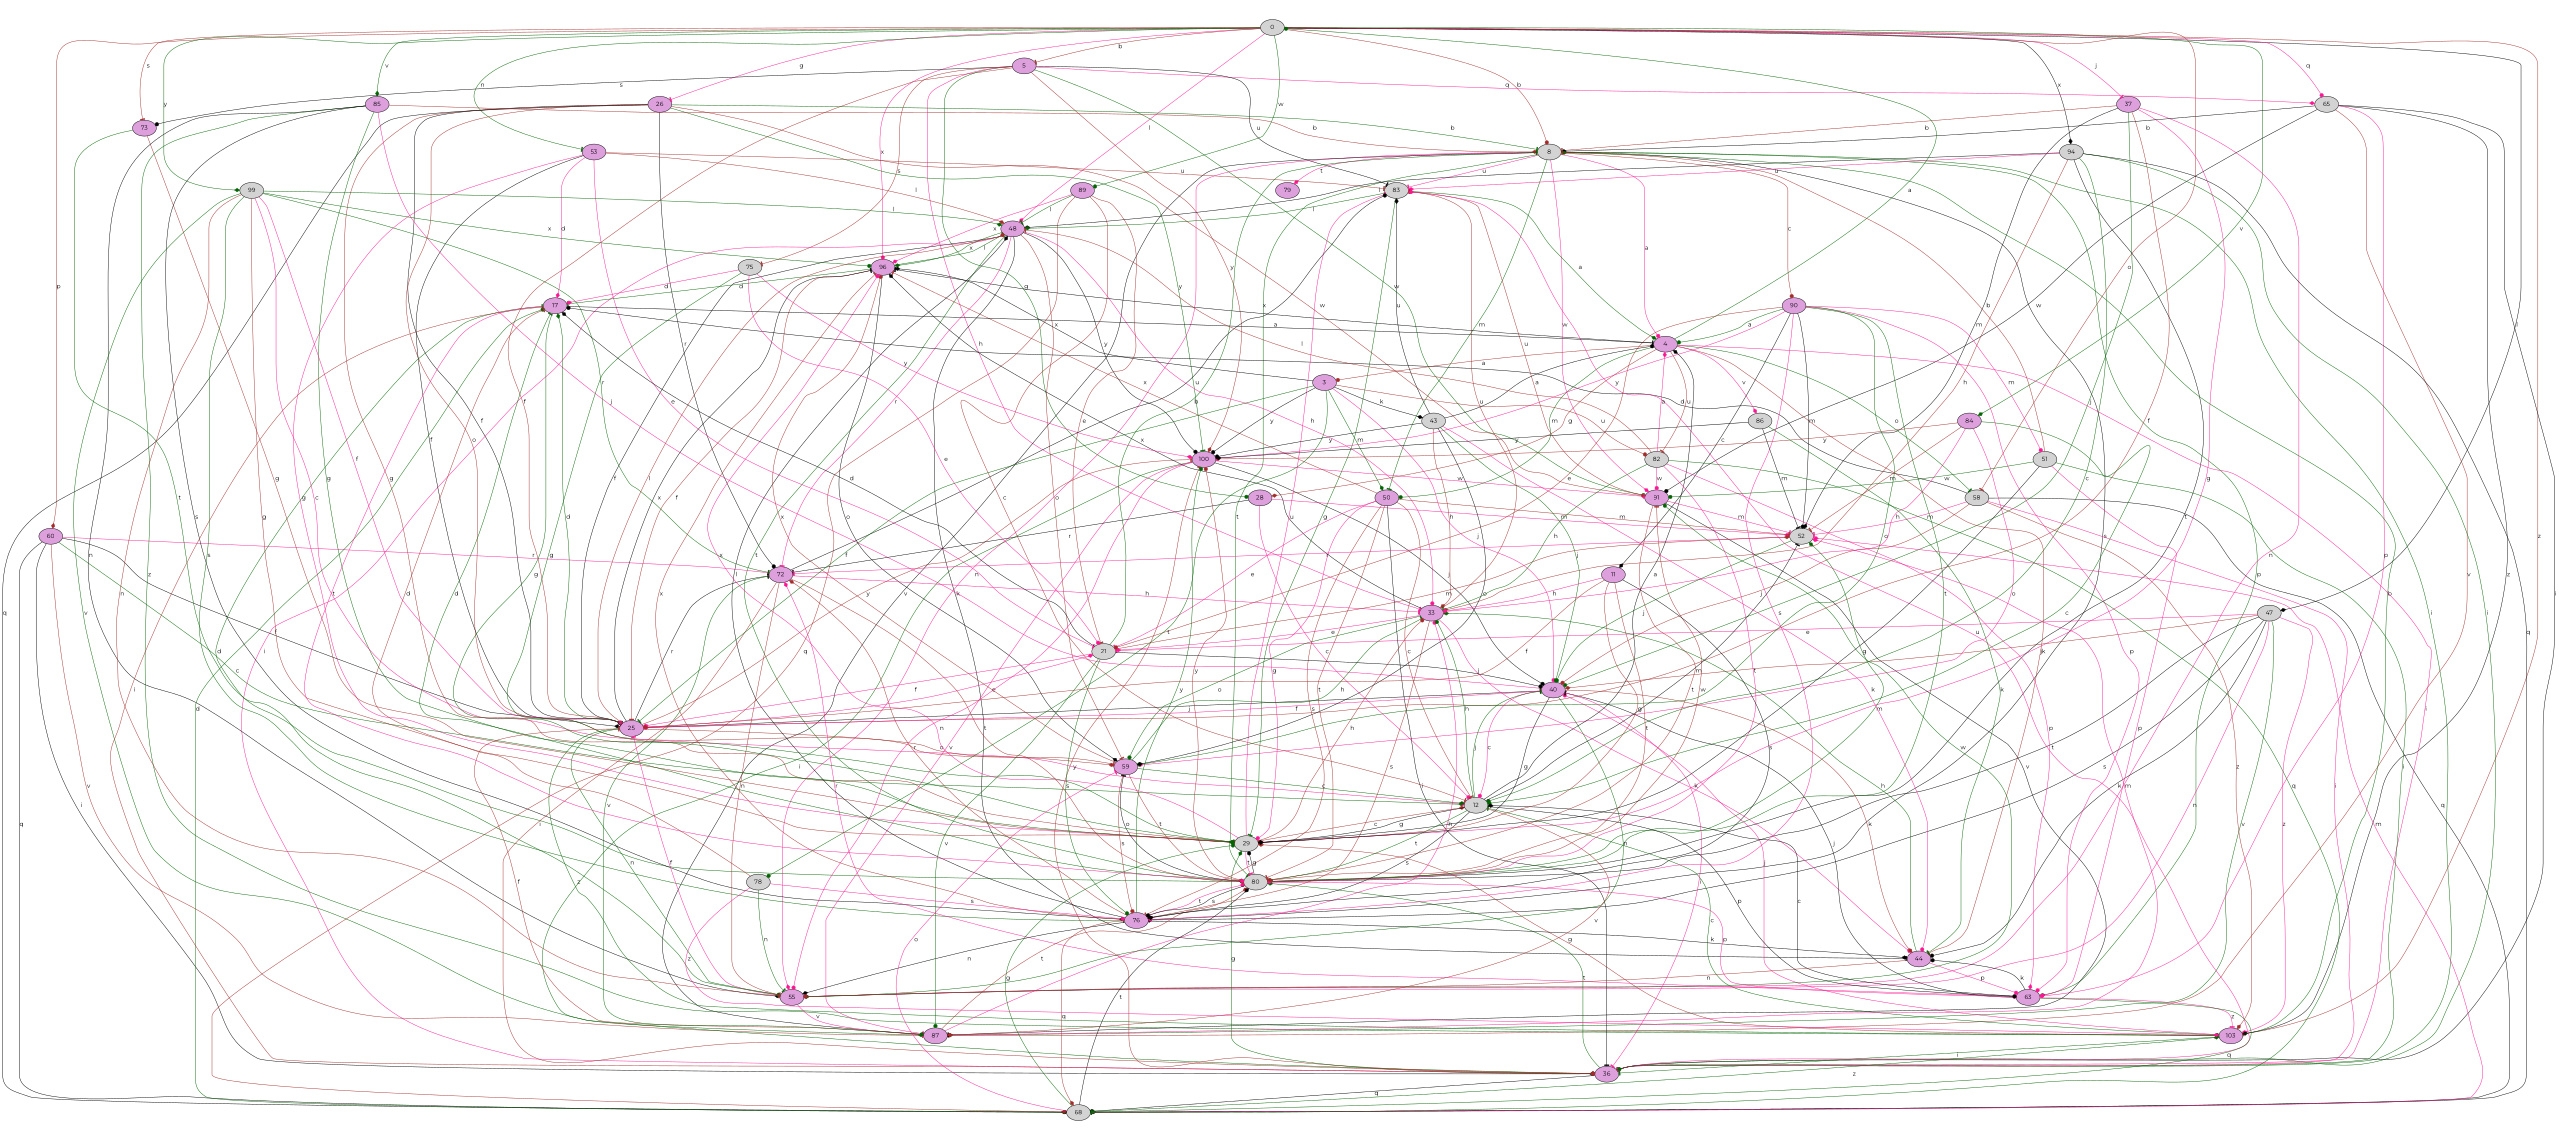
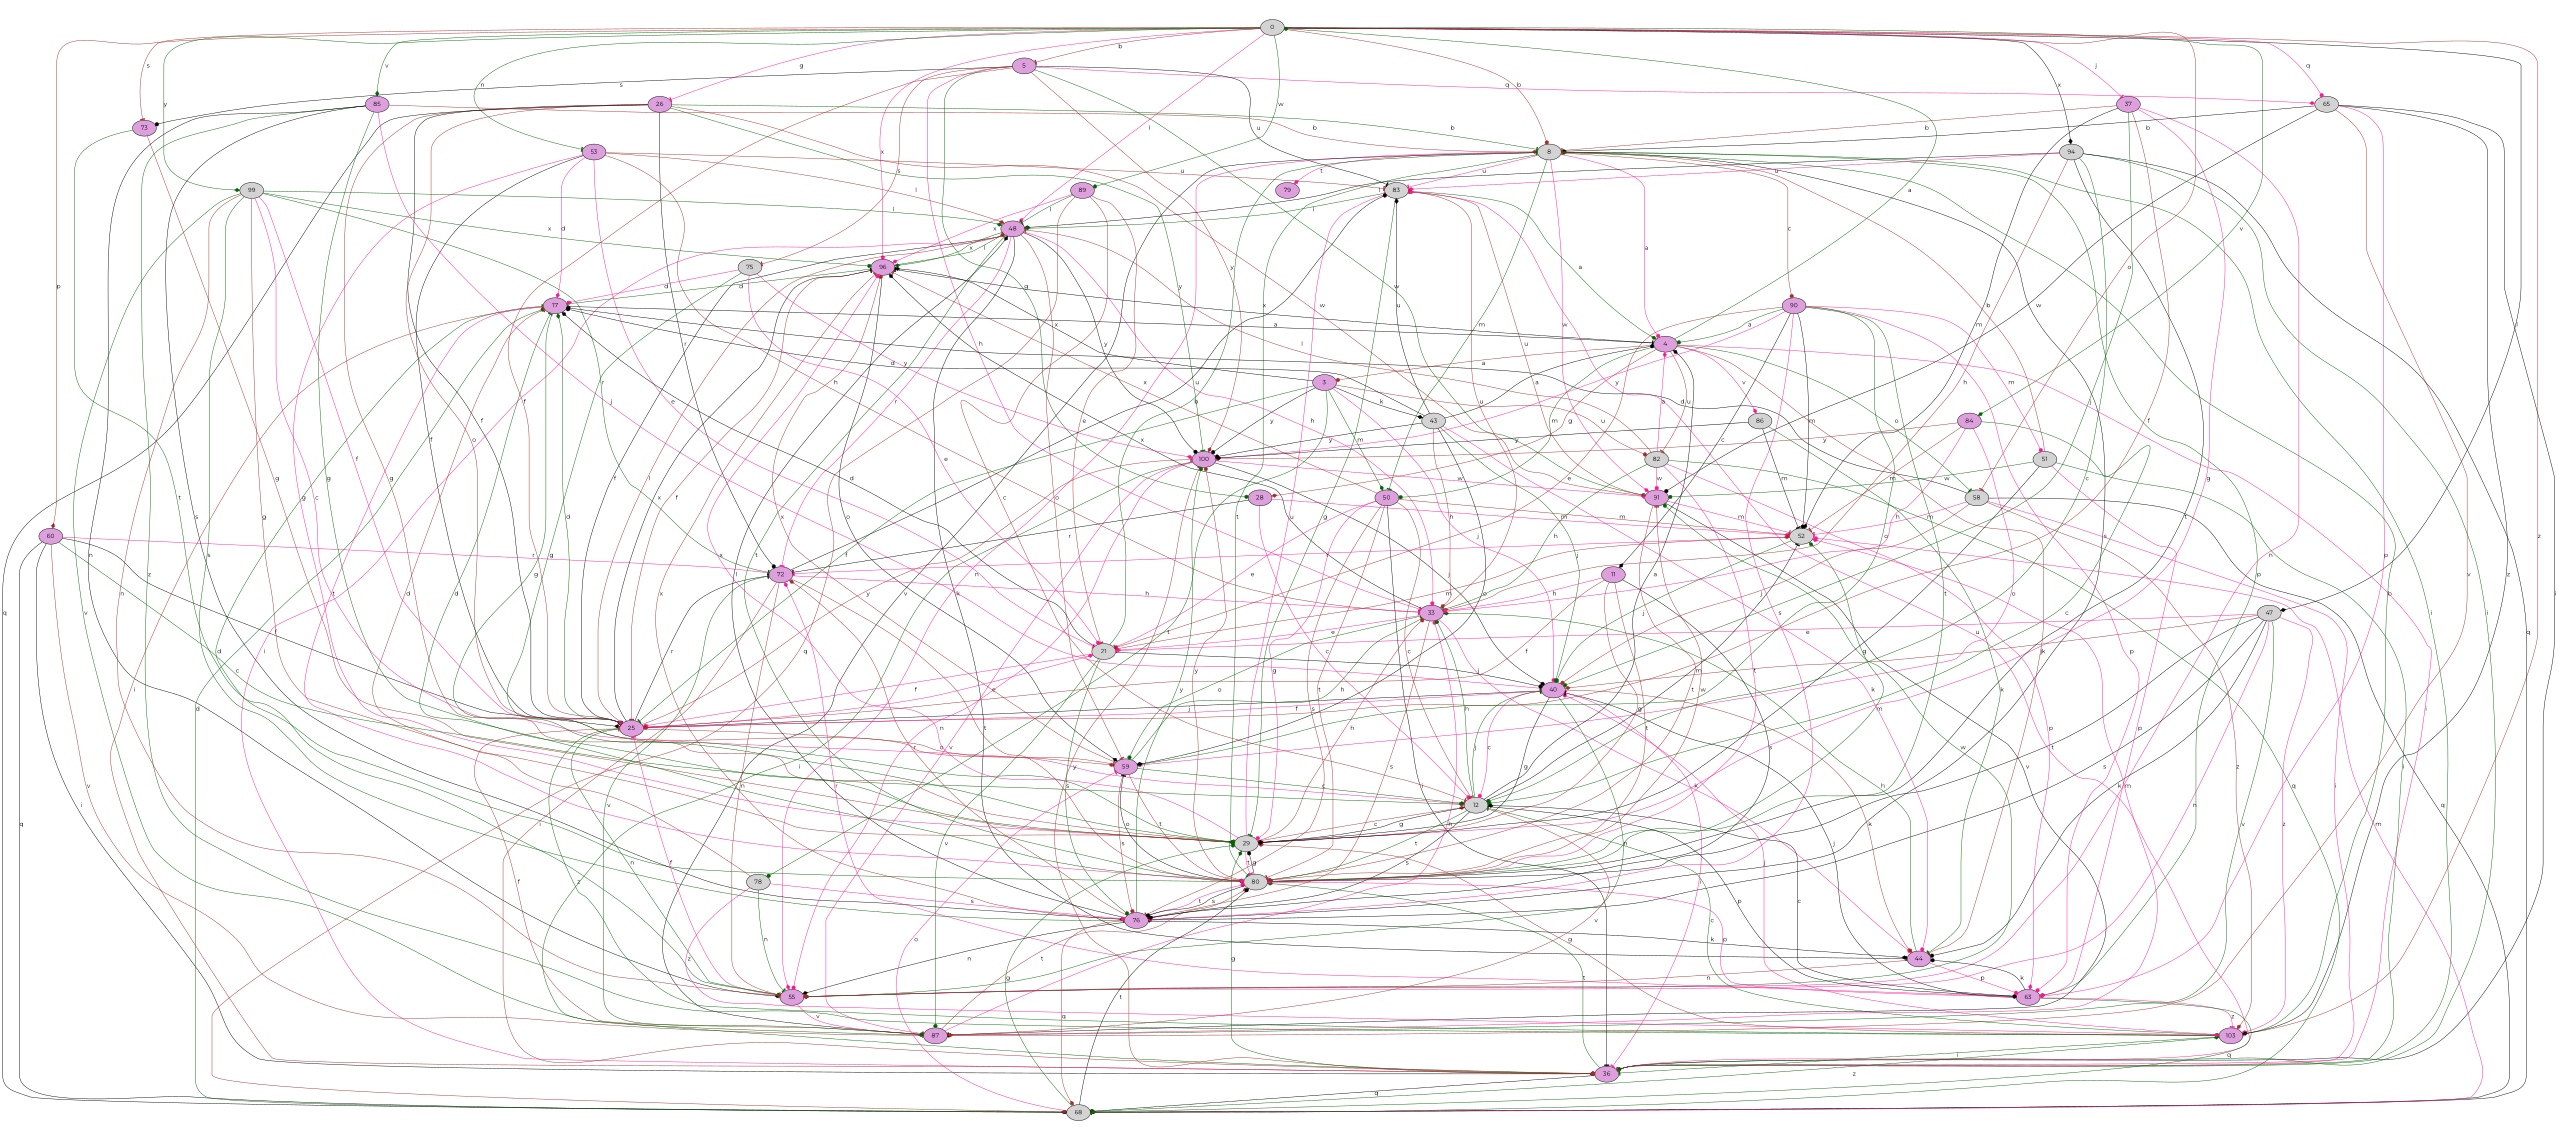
none -> (1021, 368)
none -> (953, 452)
